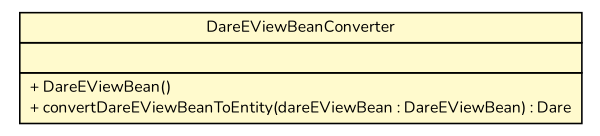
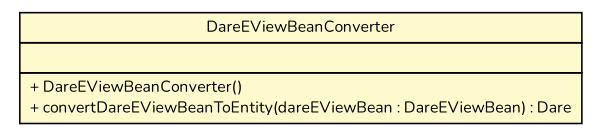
(101, 87) -> (136, 87)
